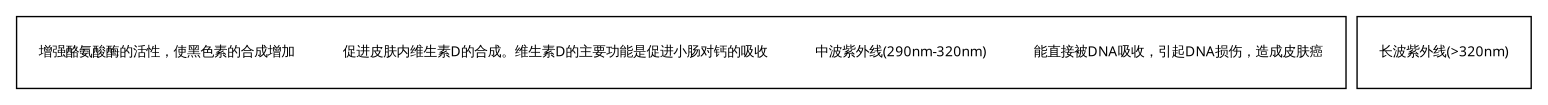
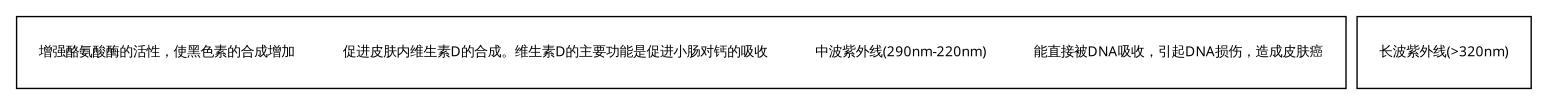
(901, 53) -> (901, 53)
